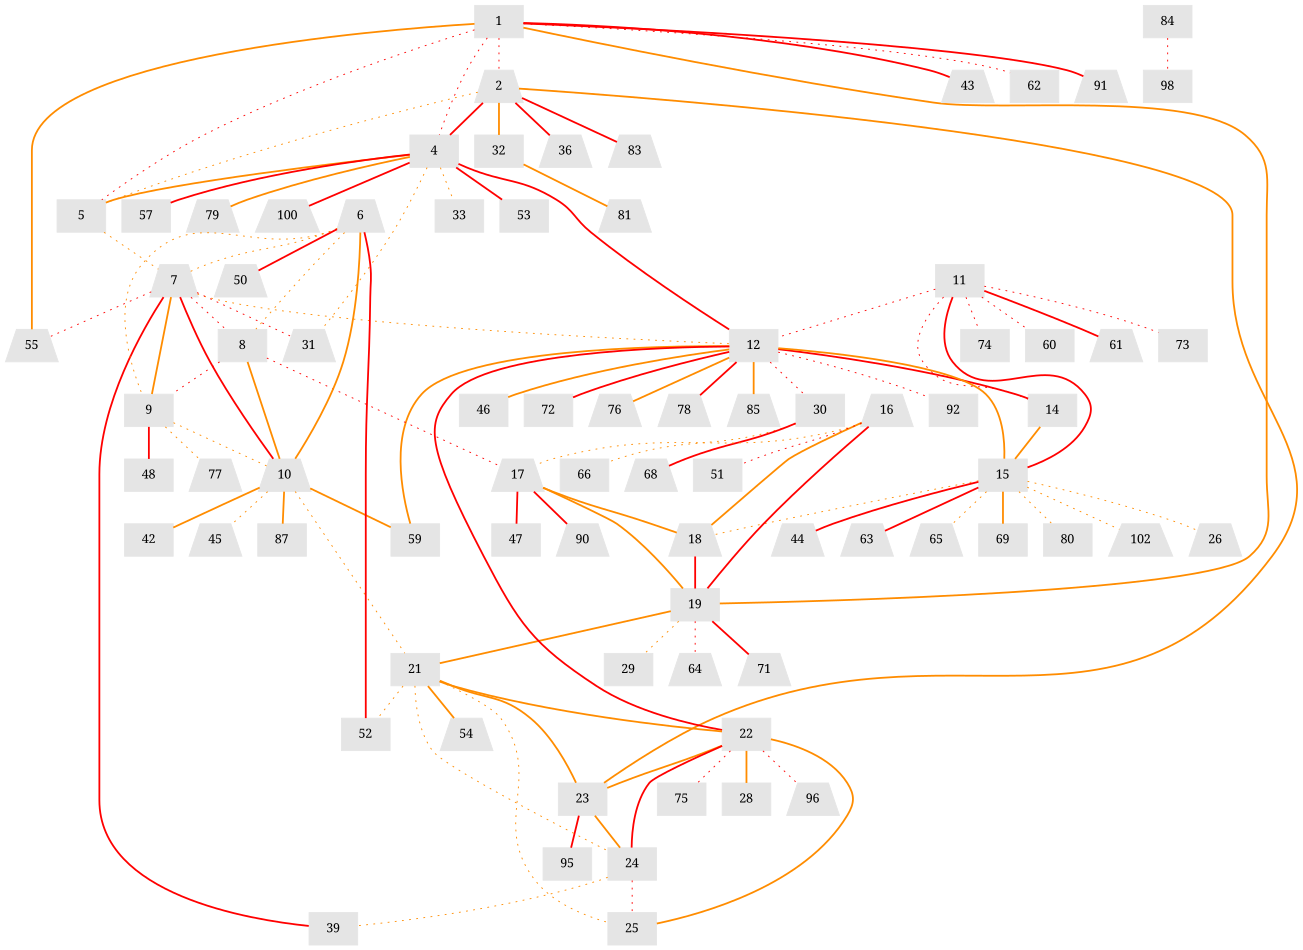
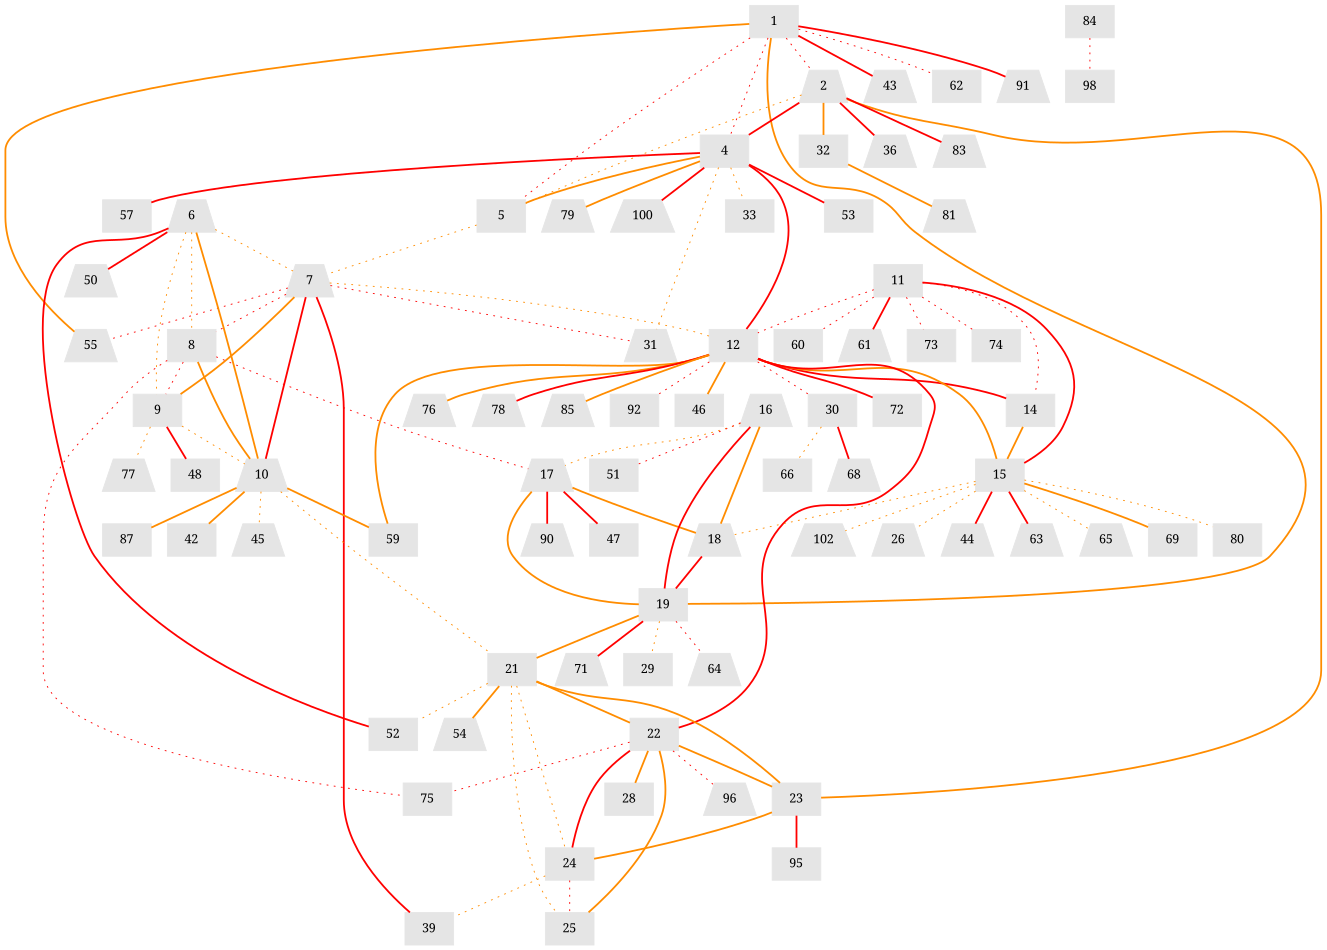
none -> (51, 687)
